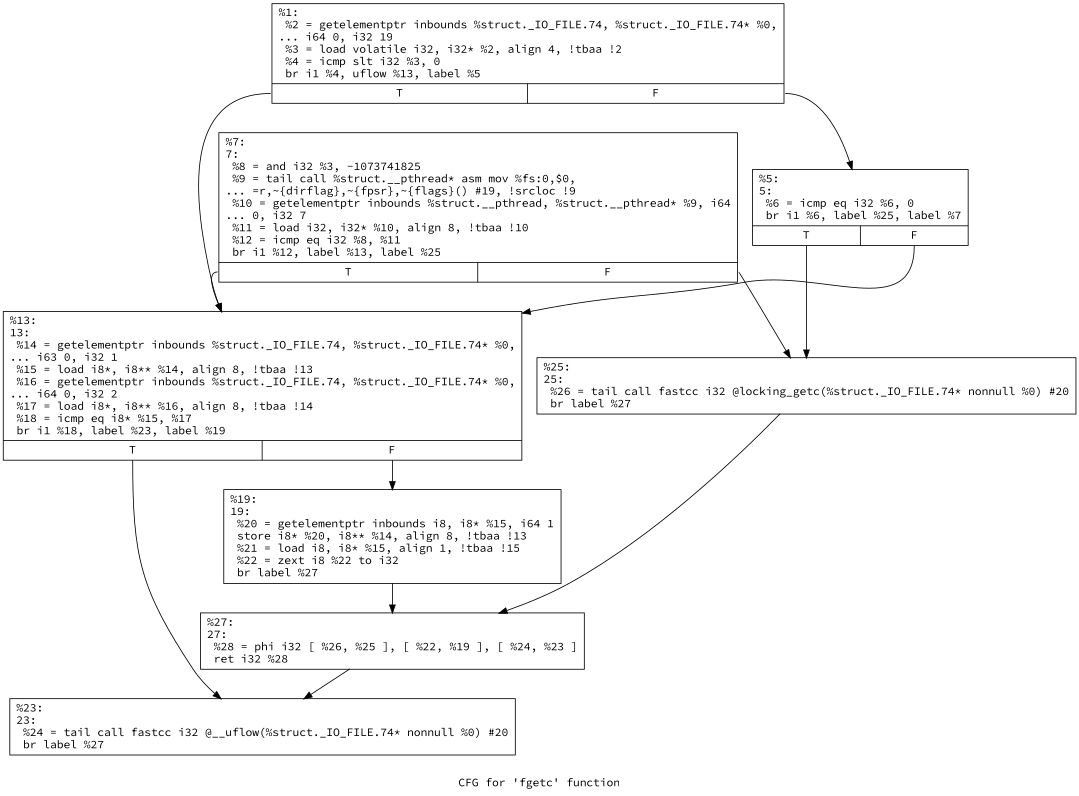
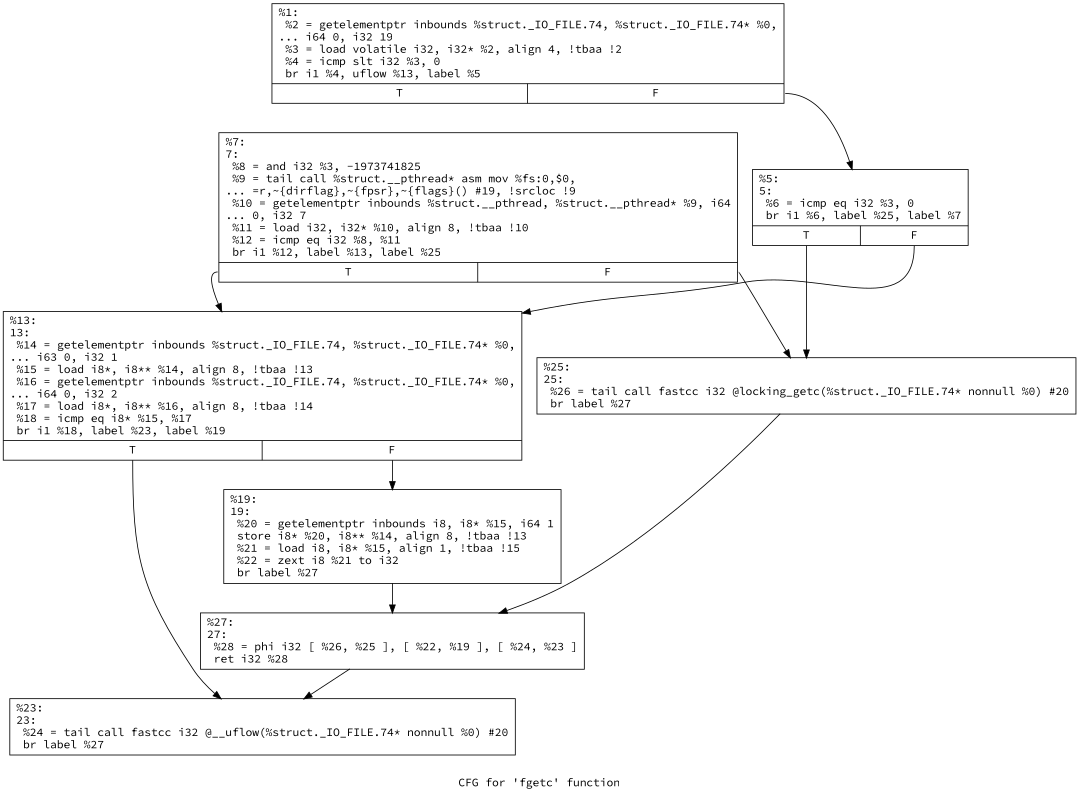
(323, 167) -> (323, 167)
(199, 179) -> none
(837, 203) -> (837, 203)
(315, 561) -> (315, 561)
